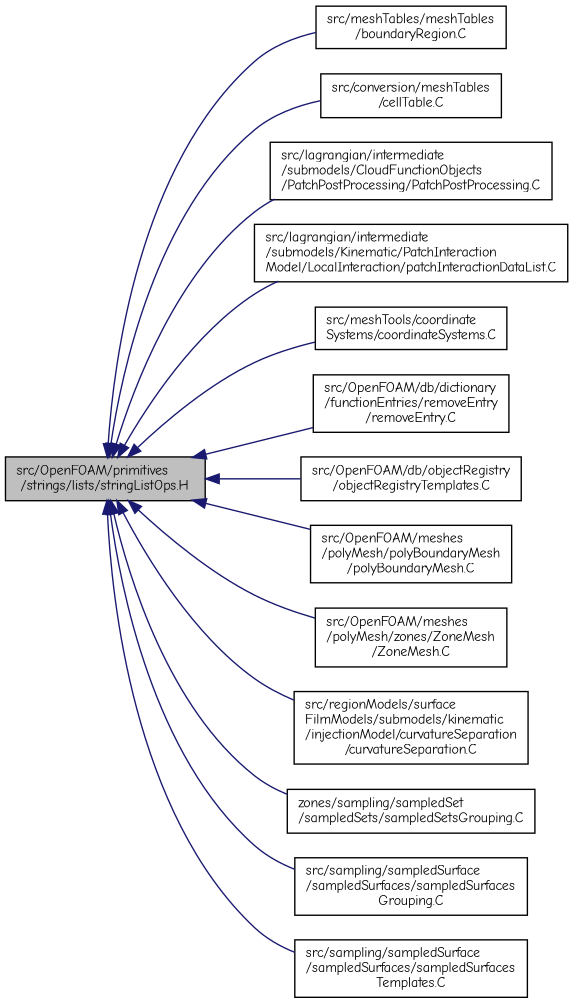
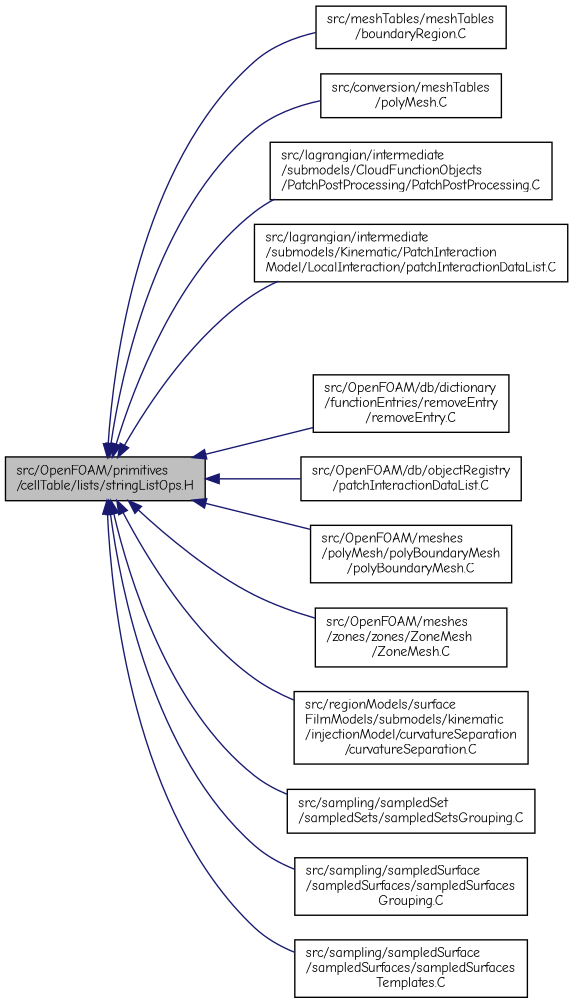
(411, 96) -> (411, 96)
(411, 328) -> none
(105, 479) -> (105, 479)
(411, 479) -> (411, 479)
(411, 638) -> (411, 638)
(411, 811) -> (411, 811)
